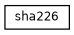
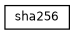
(37, 17) -> (37, 17)
